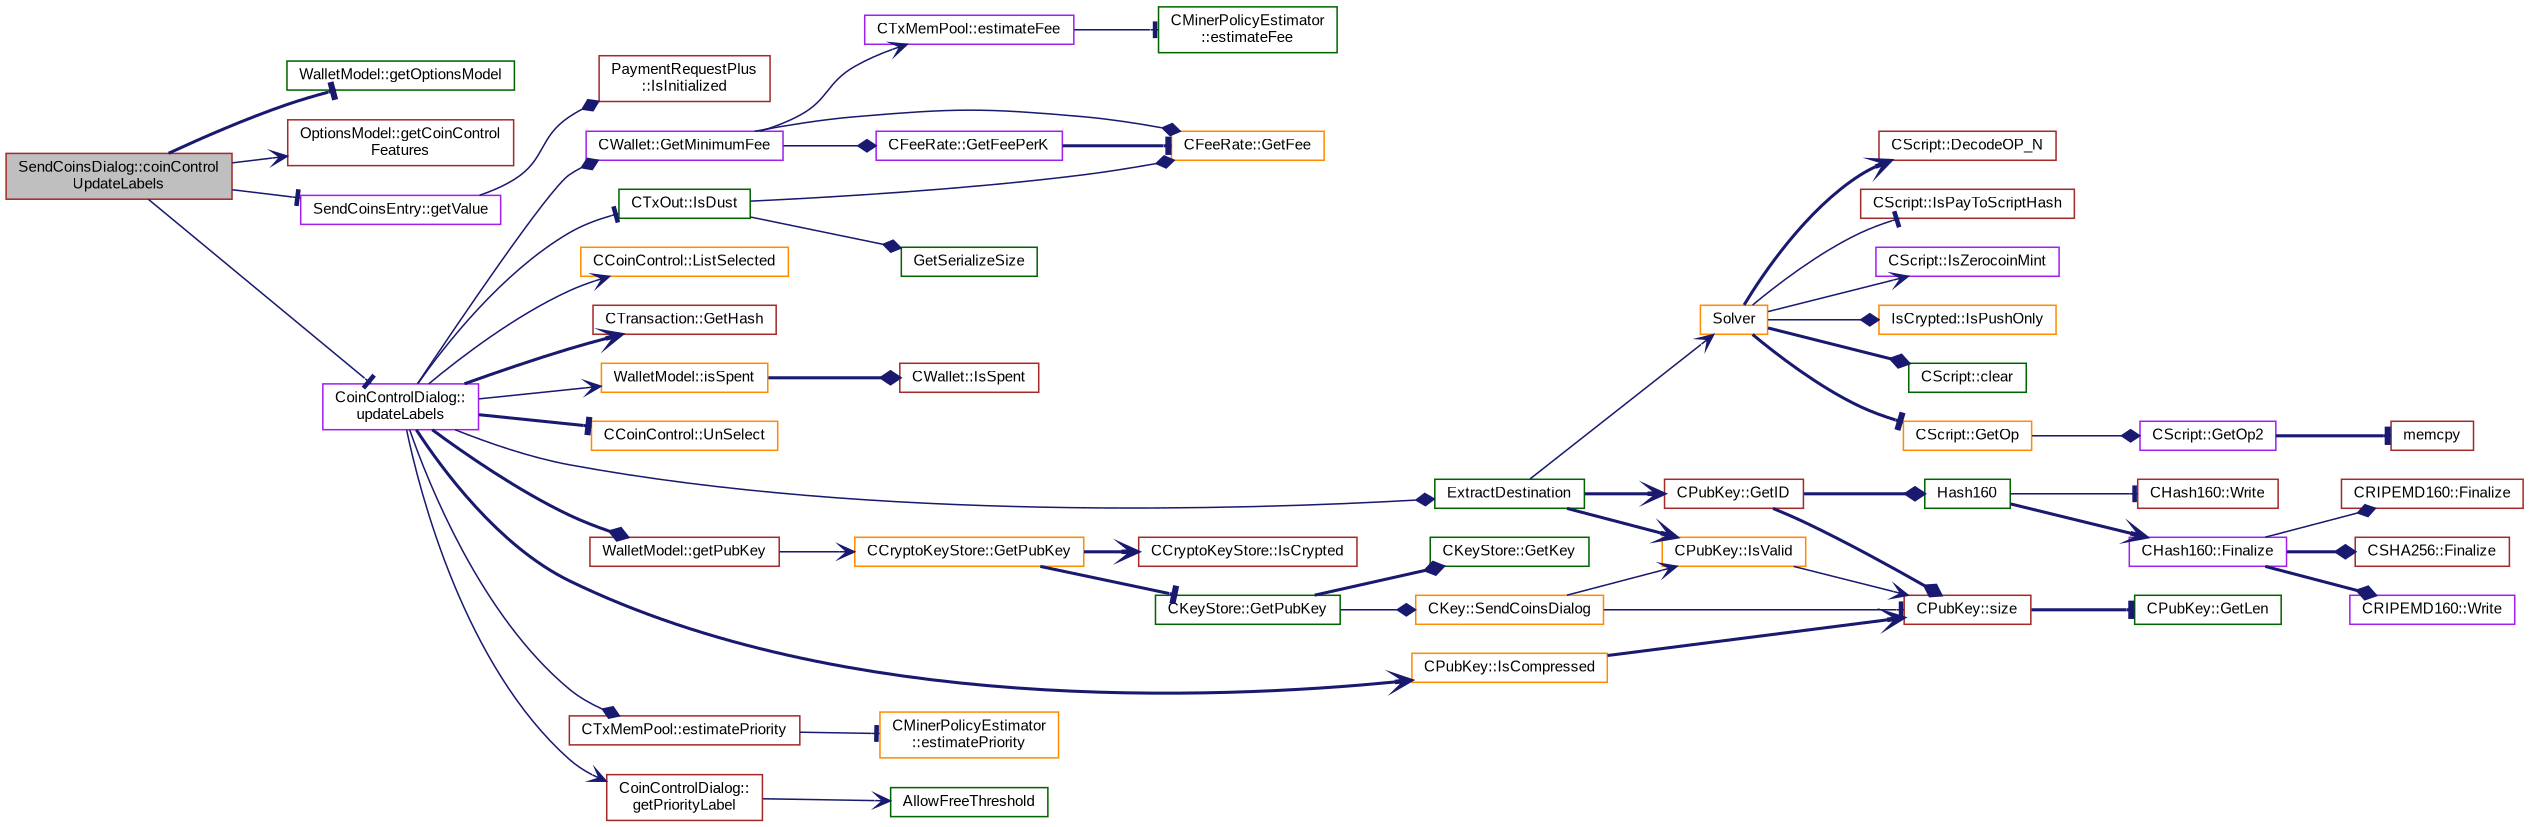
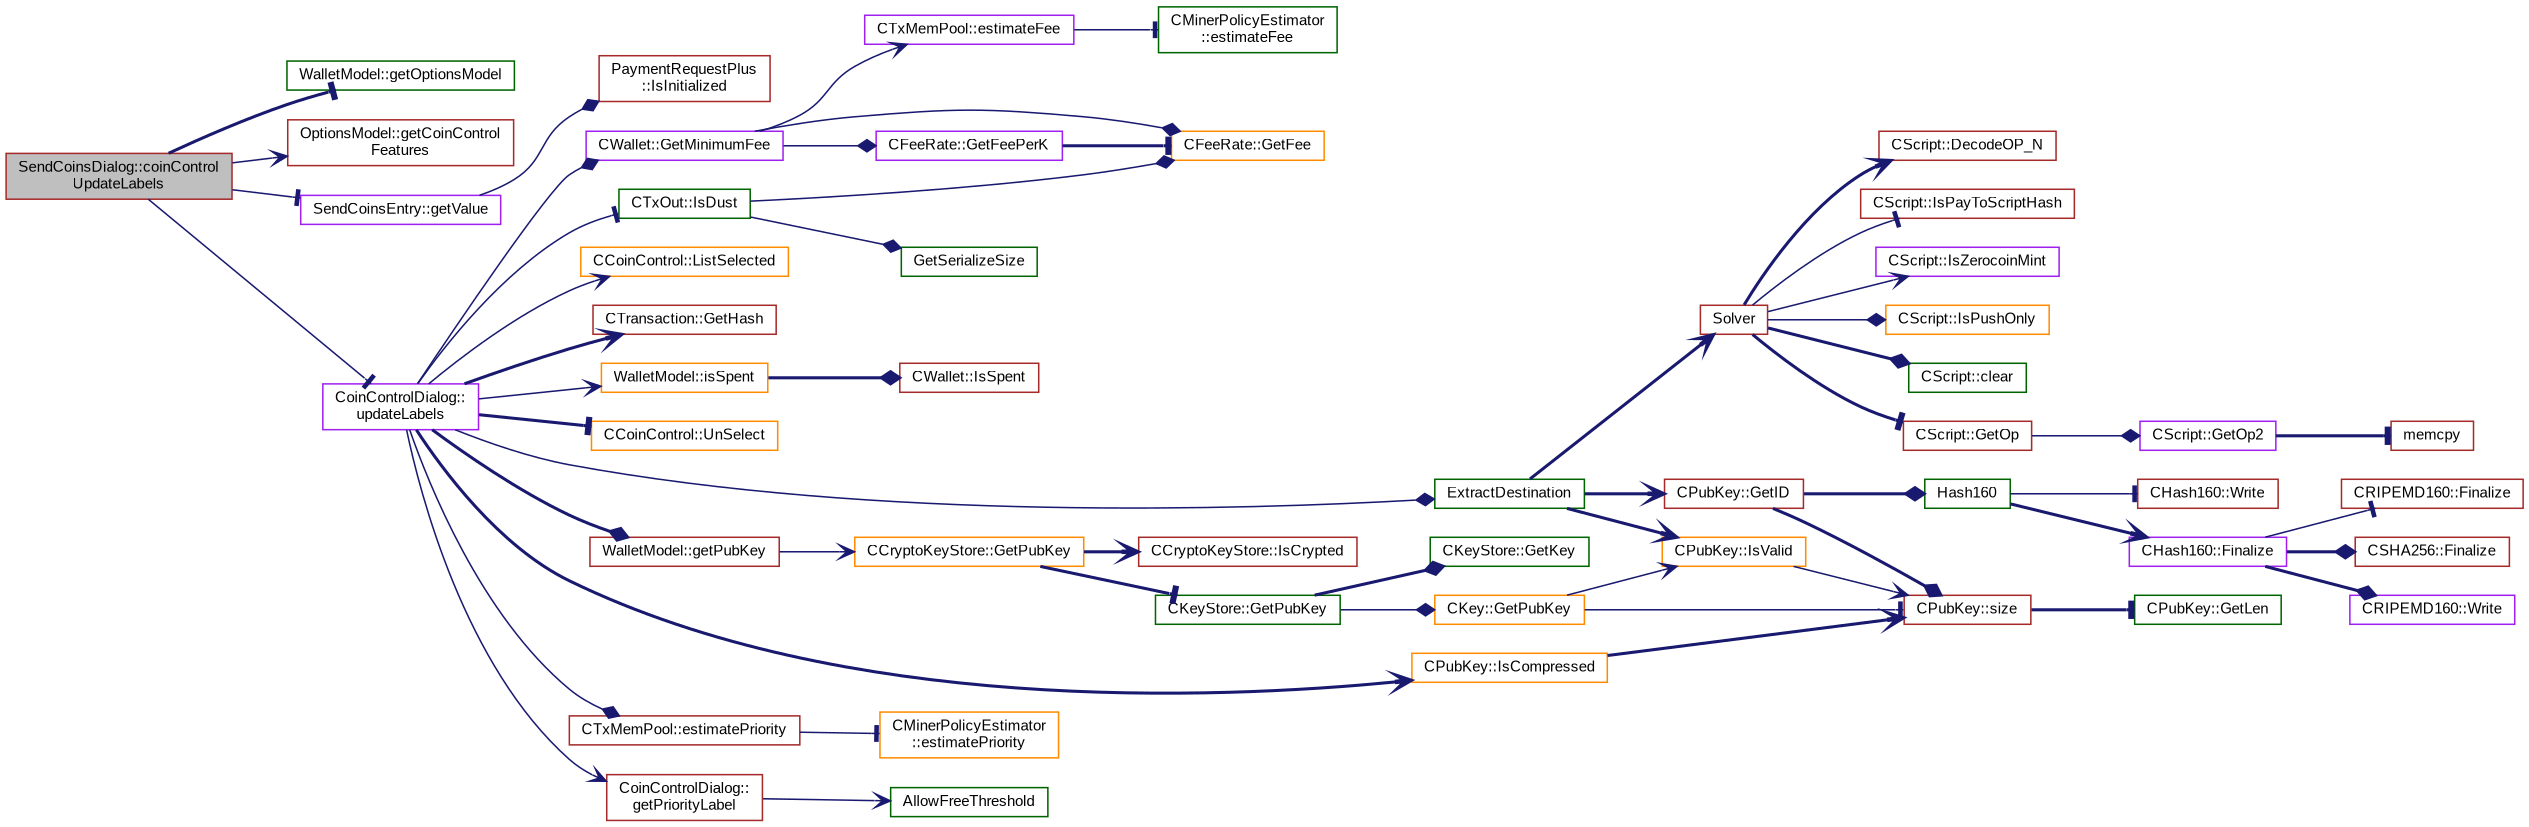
(1734, 320) -> (1734, 320)
(1968, 320) -> (1968, 320)
(1615, 412) -> (1615, 412)
(1968, 436) -> (1968, 436)
(2311, 525) -> (2317, 524)
(1510, 610) -> (1510, 610)
